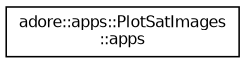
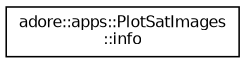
(123, 32) -> (123, 32)
